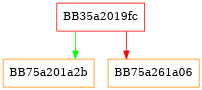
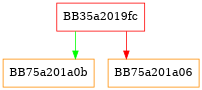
(49, 73) -> (49, 73)
(154, 73) -> (154, 73)
